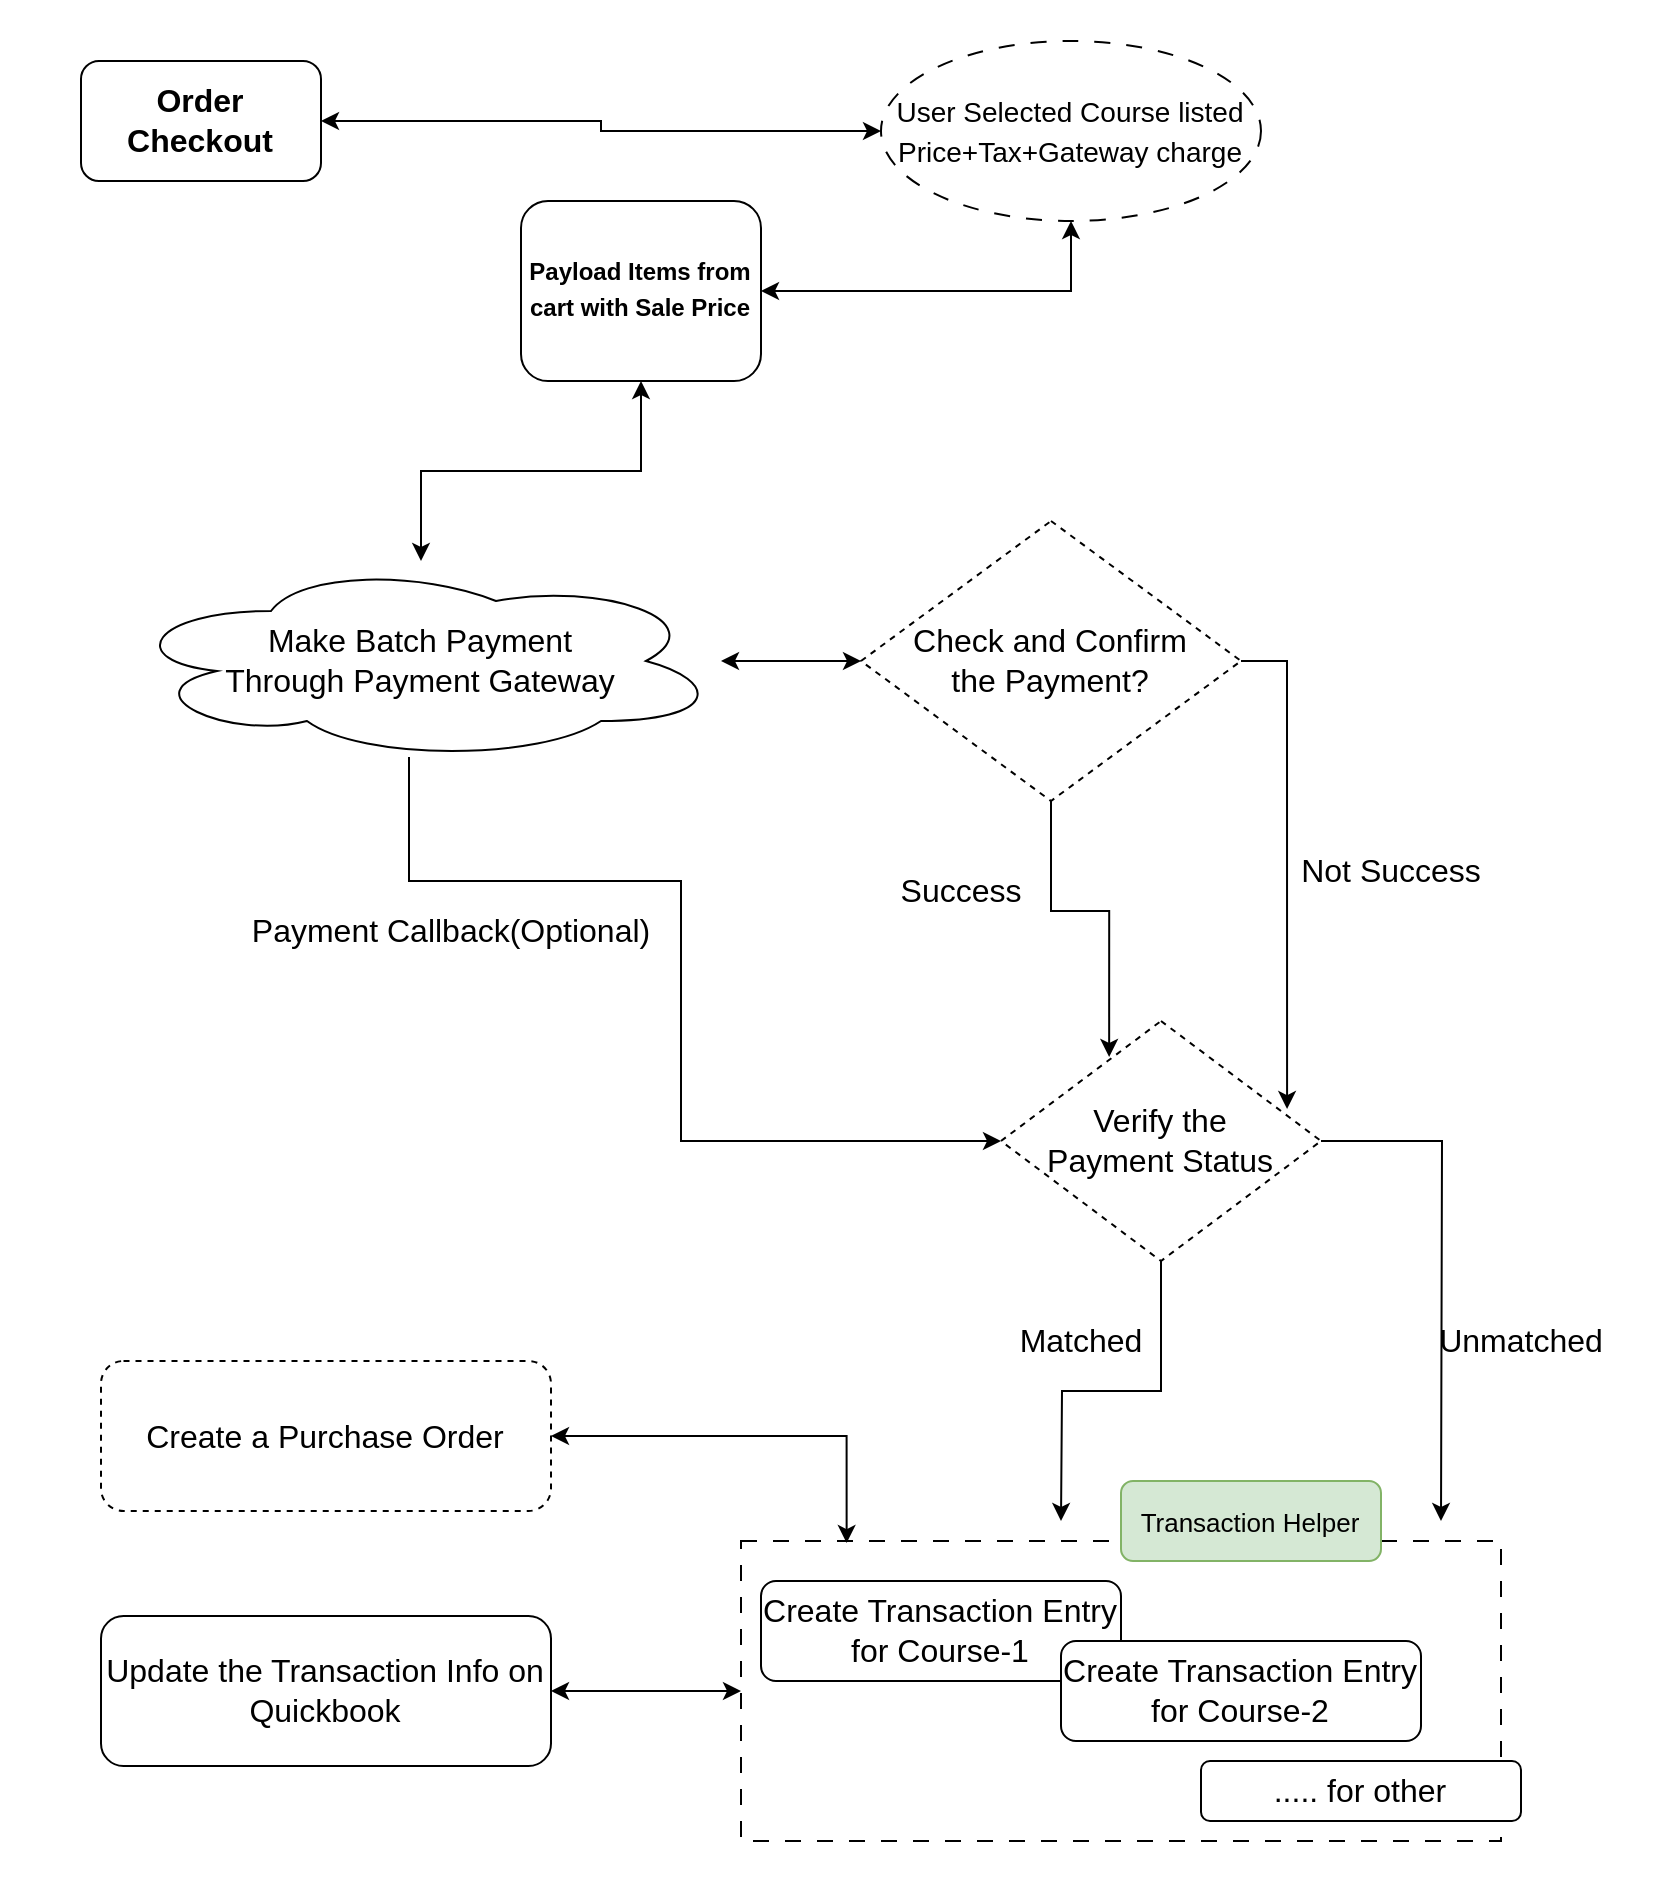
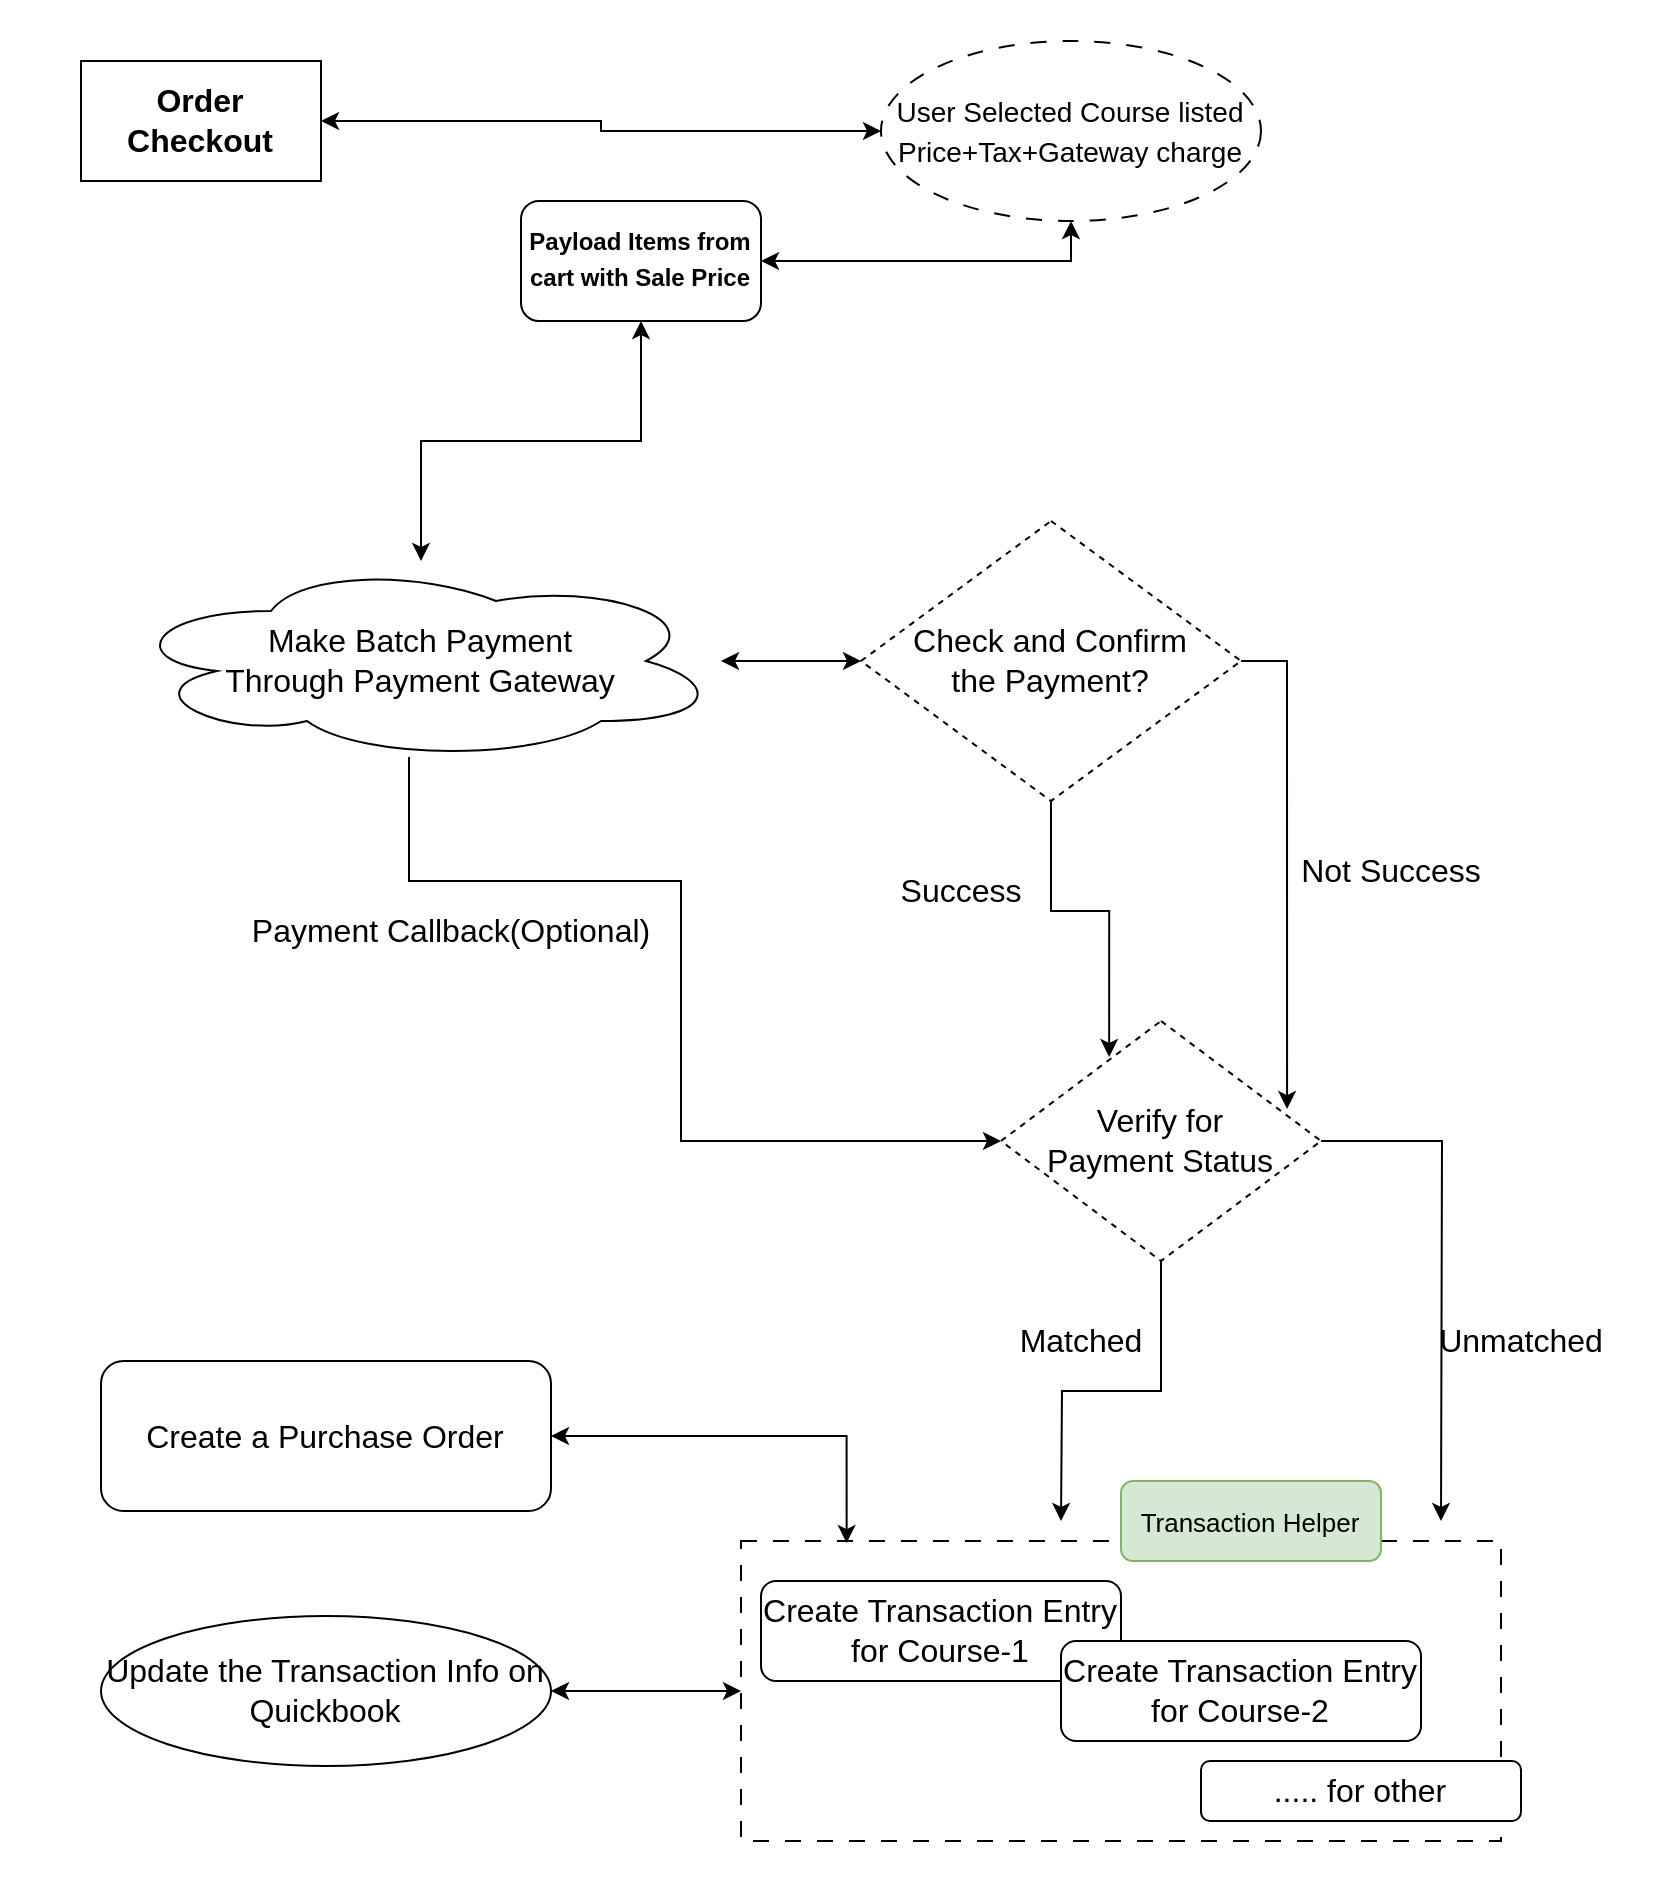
(201, 121) -> (201, 121)
(641, 291) -> (641, 261)
(1161, 1141) -> (1161, 1141)
(326, 1436) -> (326, 1436)
(326, 1691) -> (326, 1691)
